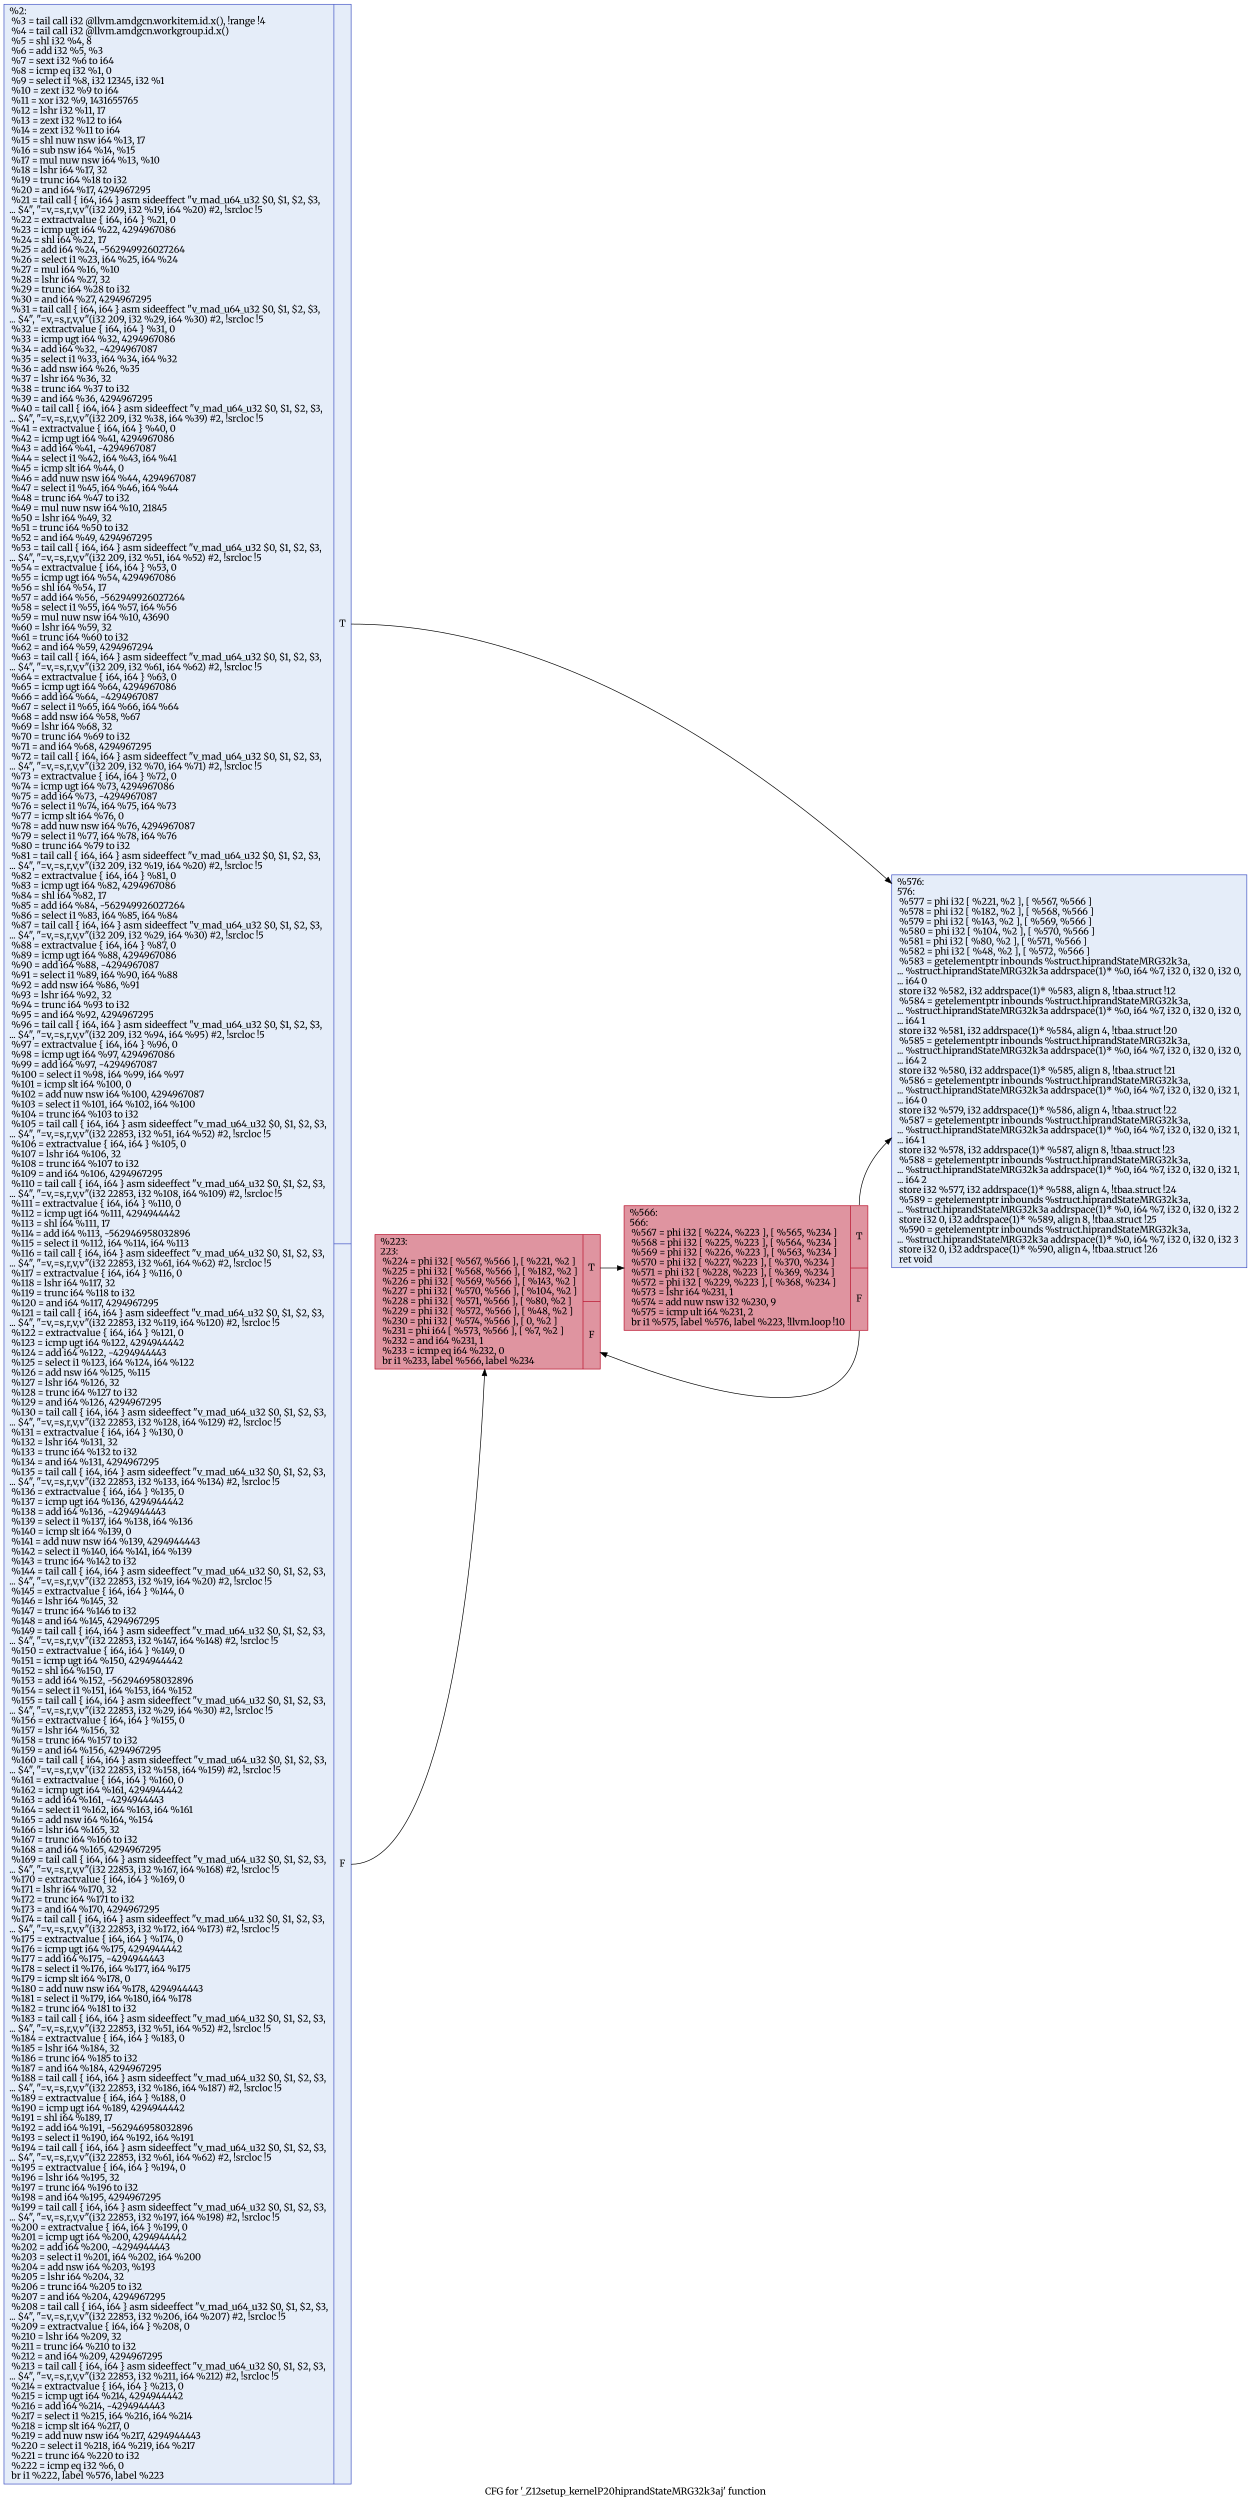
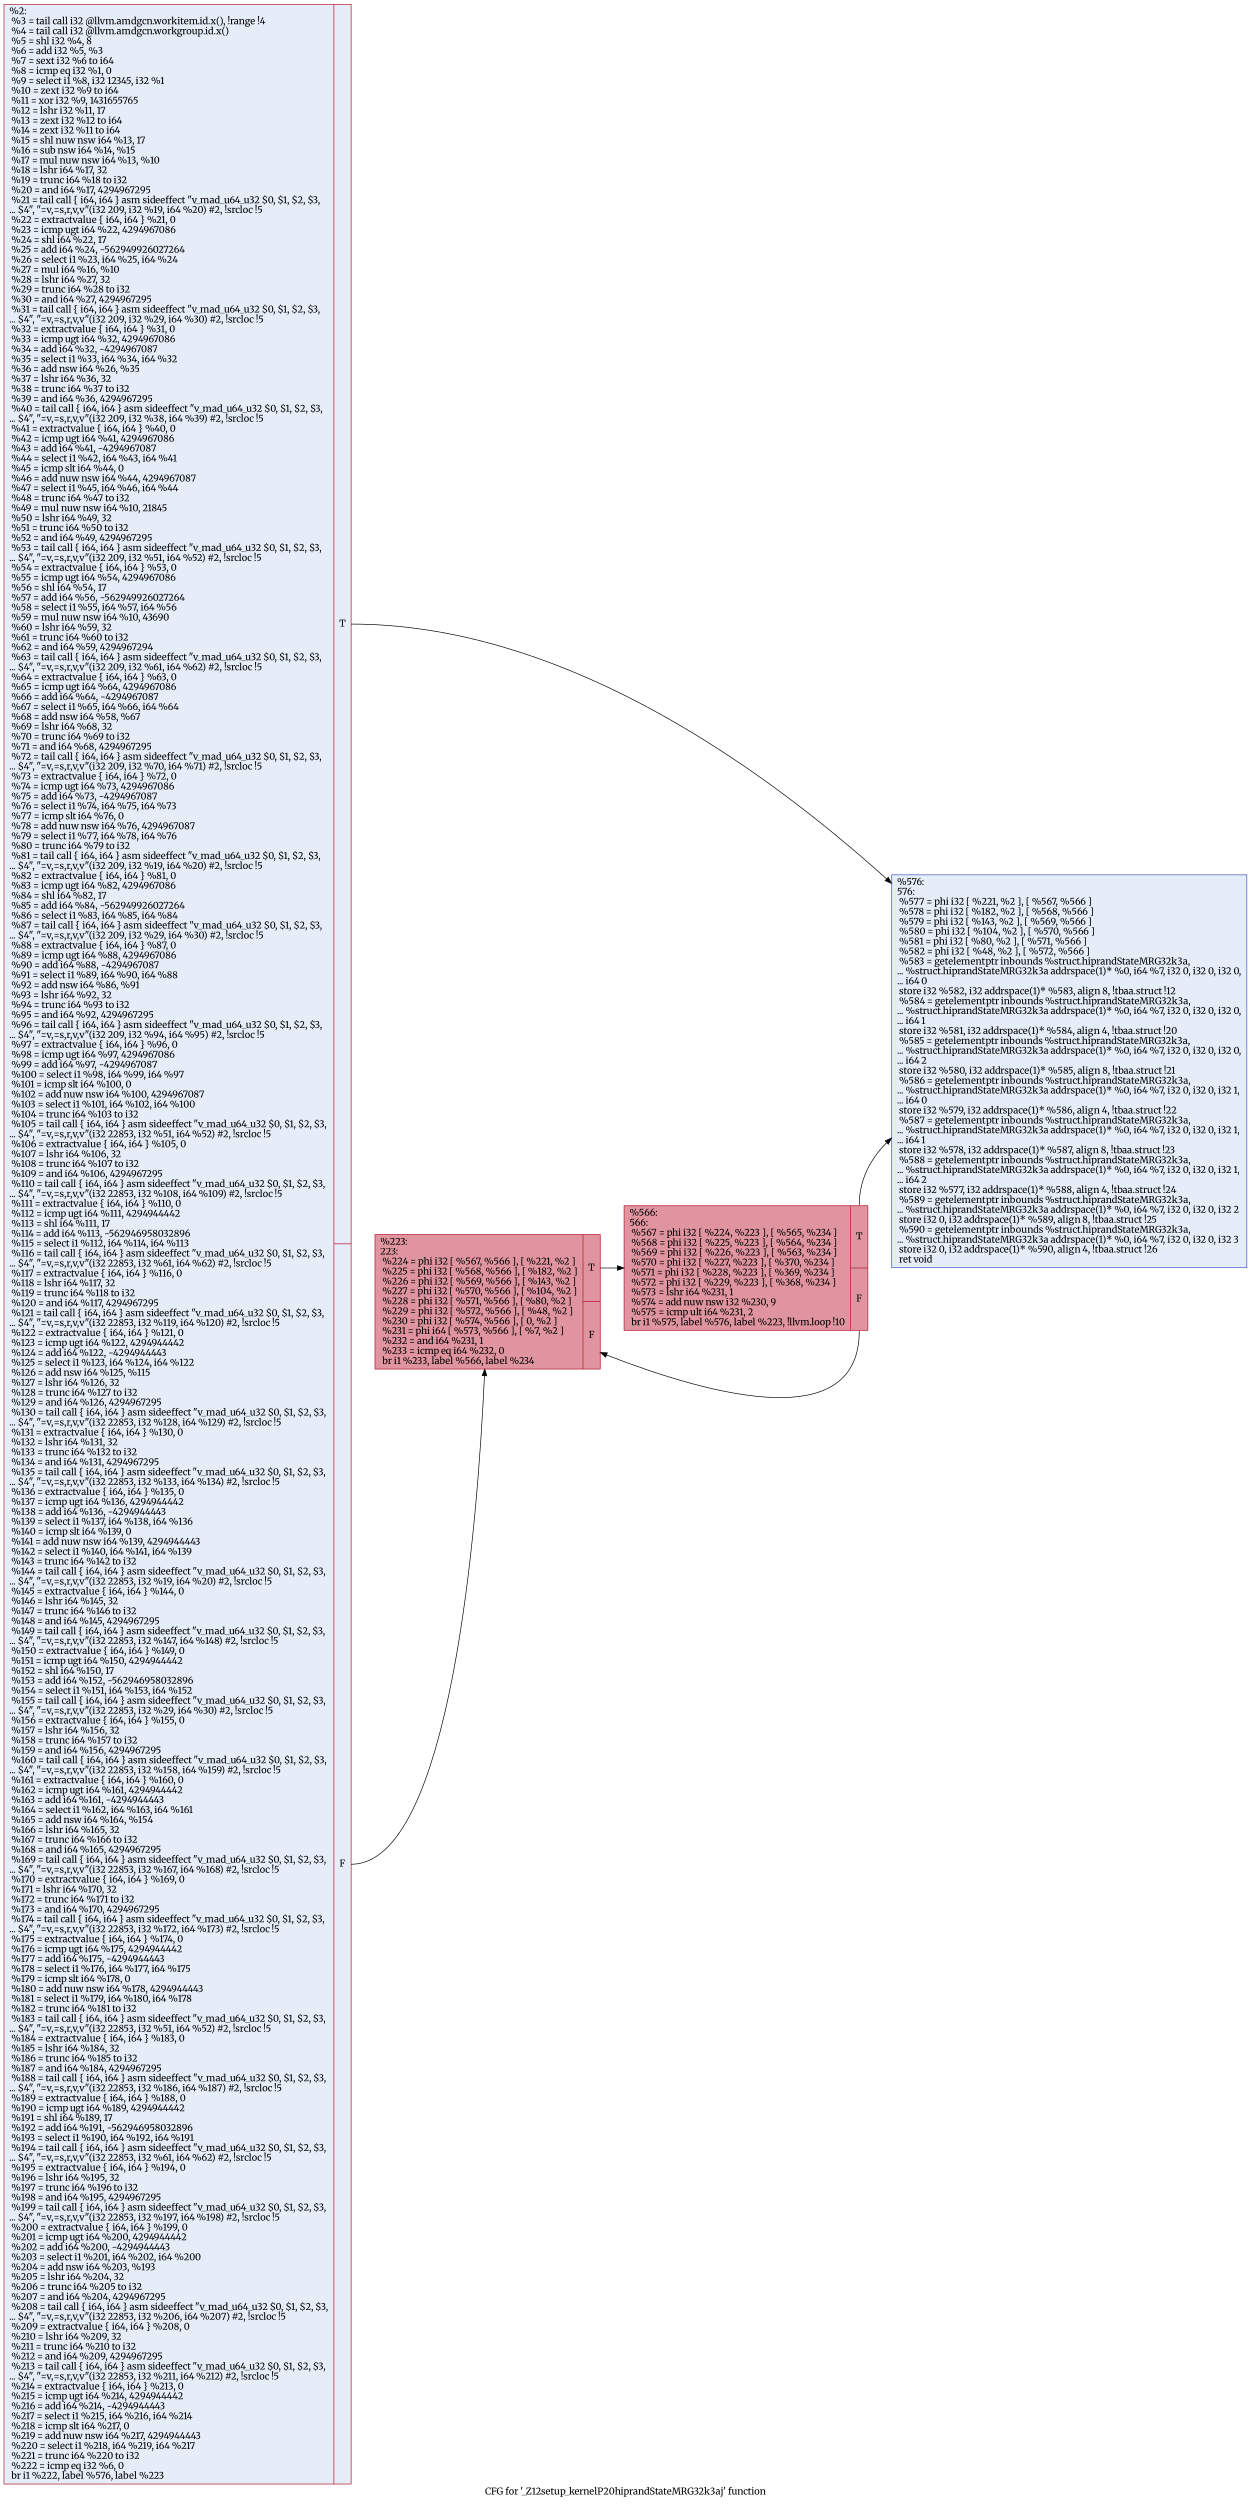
(178, 1244) -> (178, 1244)
